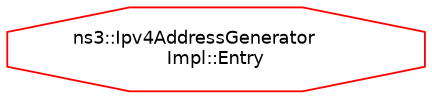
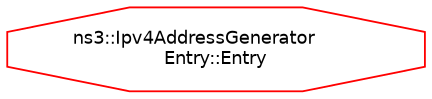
(216, 49) -> (216, 49)
